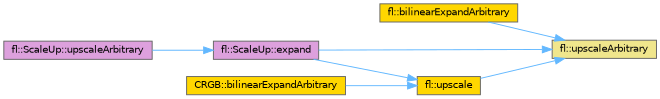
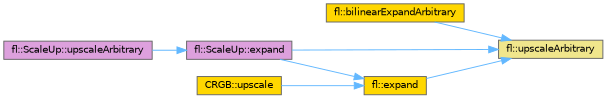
(266, 86) -> (239, 86)
(449, 86) -> (395, 86)
